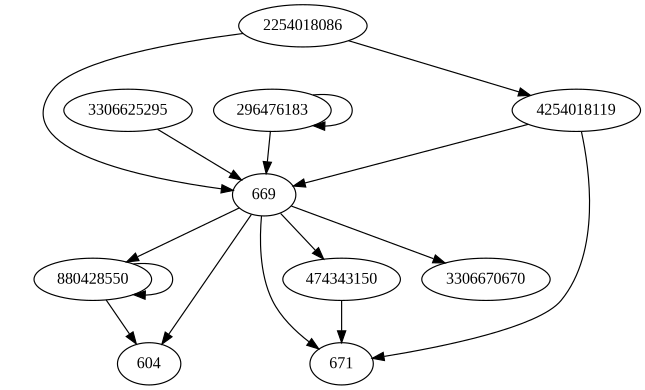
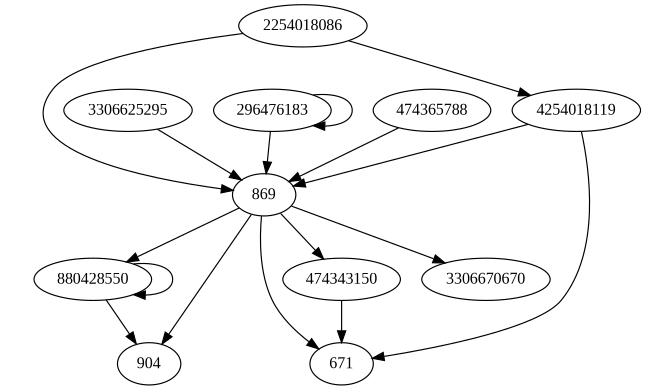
none -> (432, 110)
(264, 195) -> (264, 195)
(149, 364) -> (149, 364)
